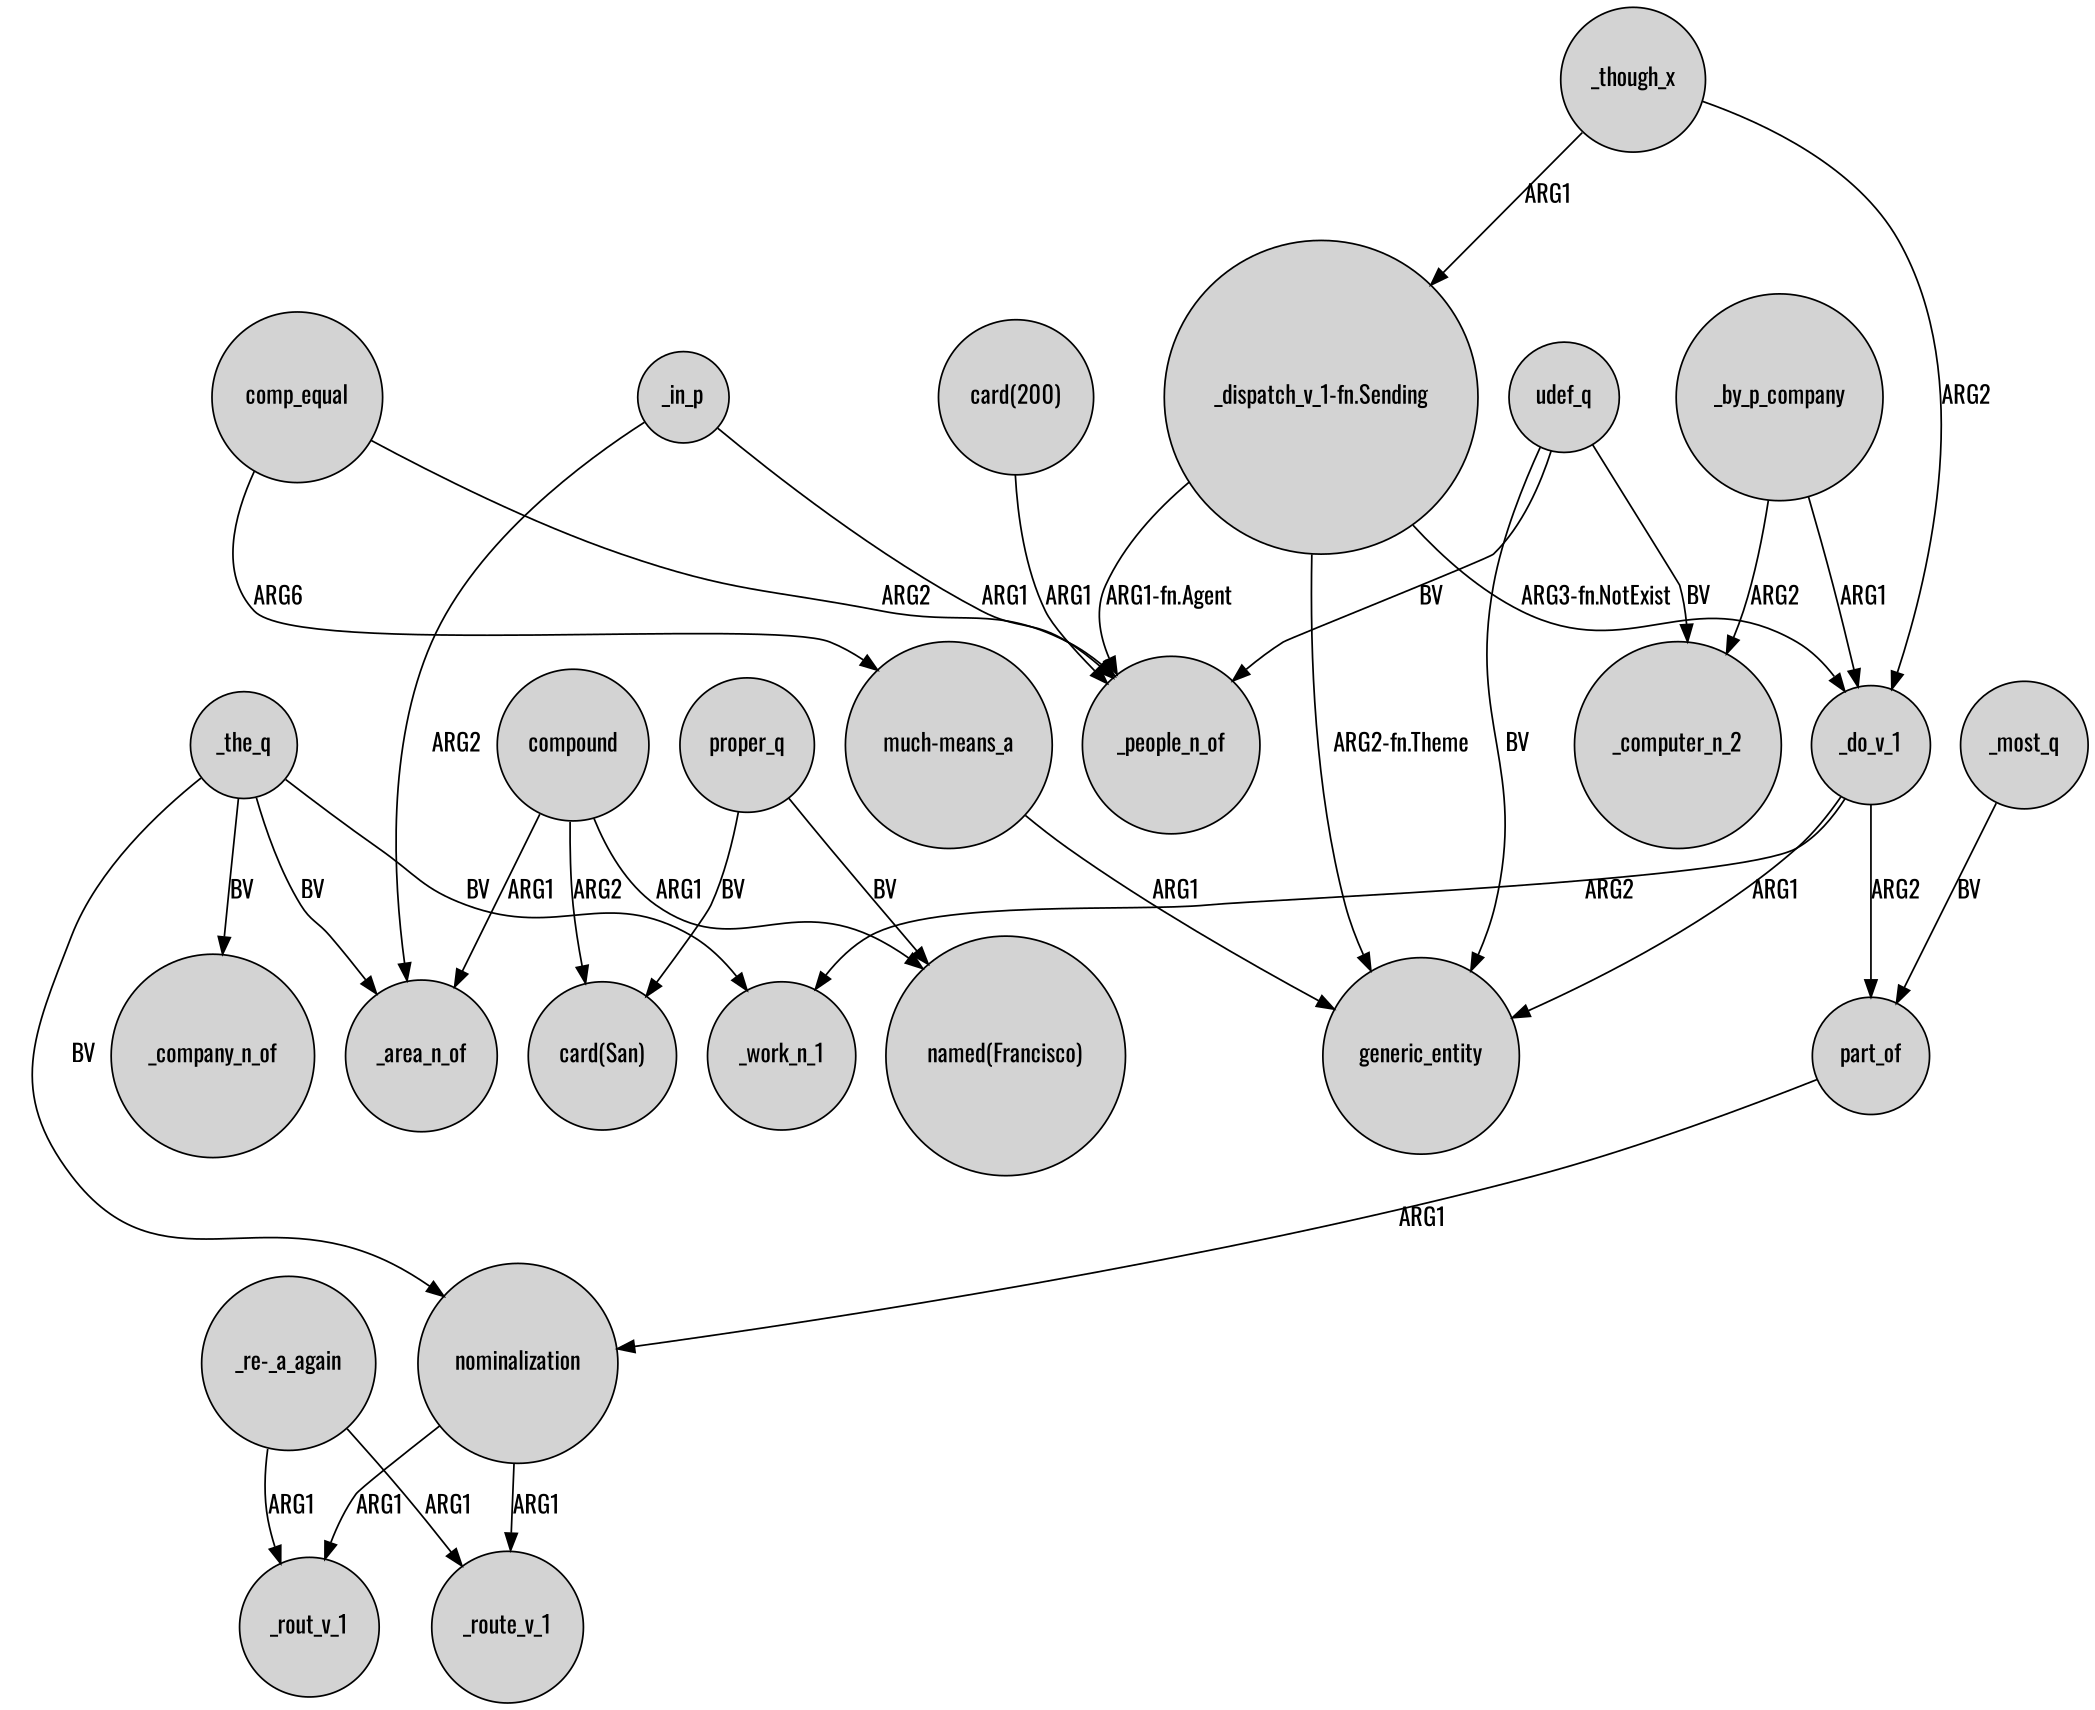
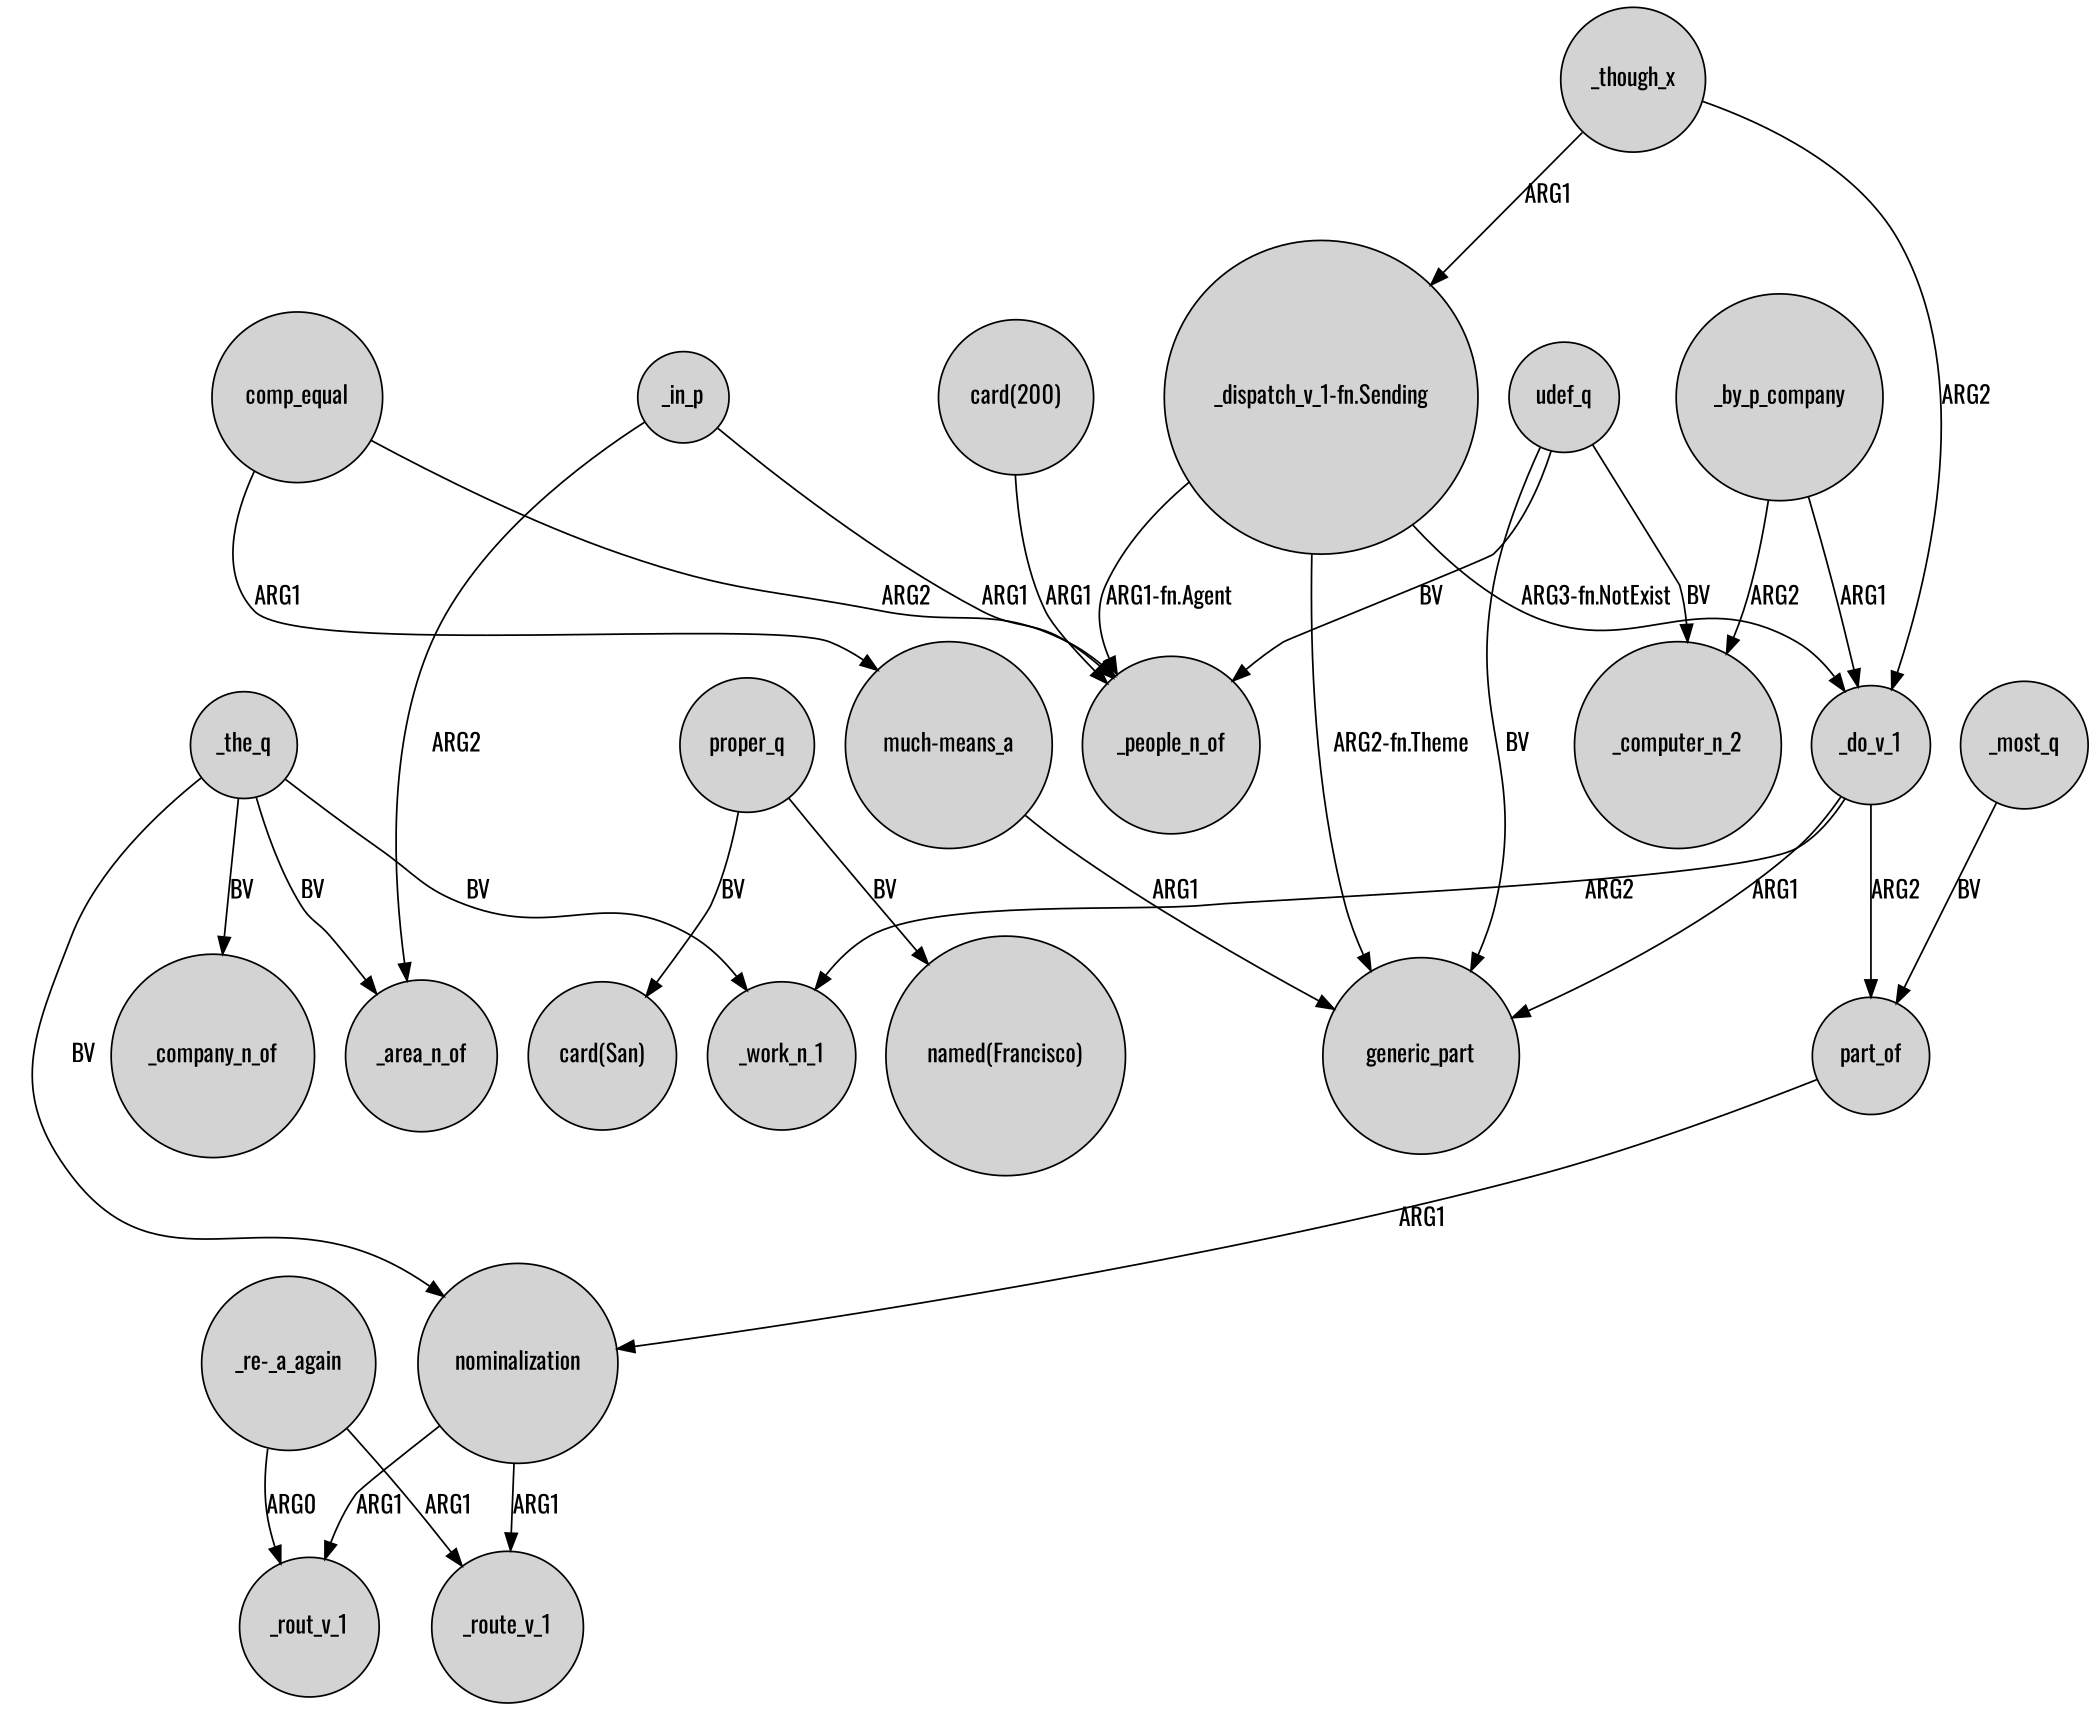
(278, 598) -> (278, 598)
(573, 745) -> none
(1421, 1056) -> (1421, 1056)
(292, 1507) -> (292, 1507)
